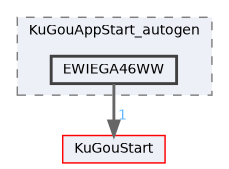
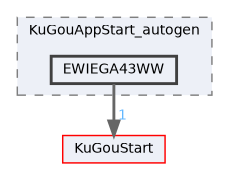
(114, 70) -> (114, 70)
